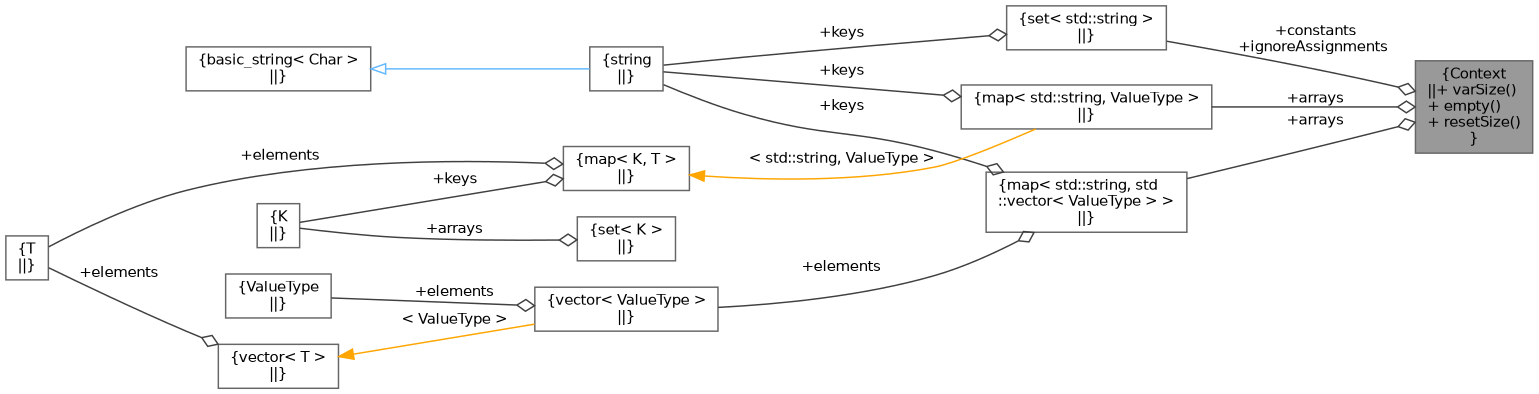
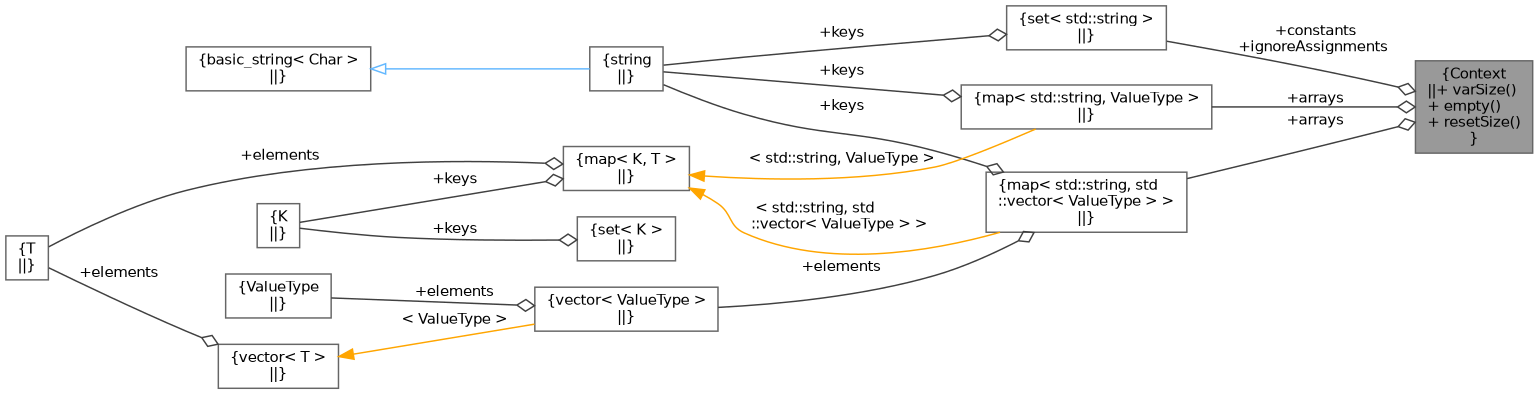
(453, 229) -> (453, 229)
none -> (843, 254)
